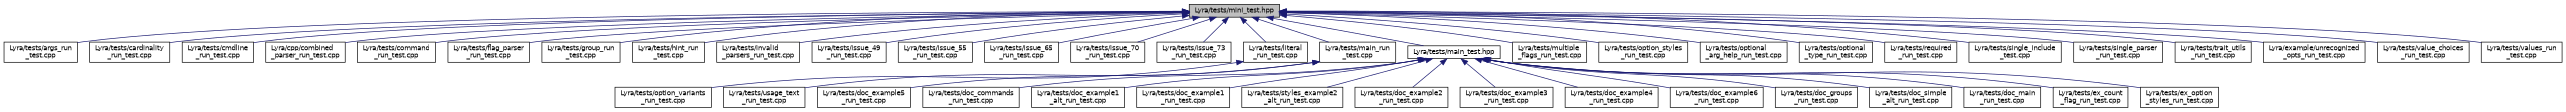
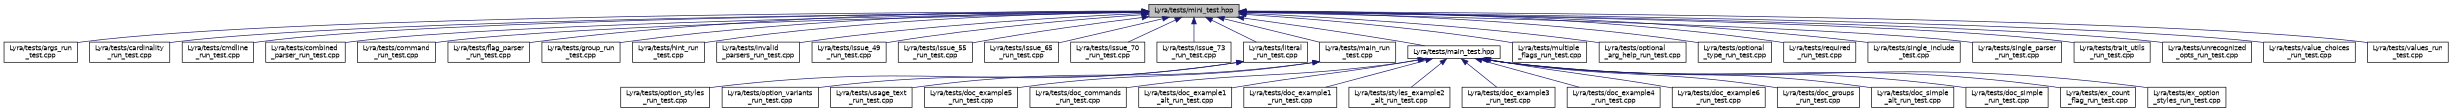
(1443, 25) -> (894, 76)
(305, 52) -> (305, 52)
(2314, 52) -> (2207, 52)
(1401, 97) -> none
(2002, 97) -> (2007, 97)
